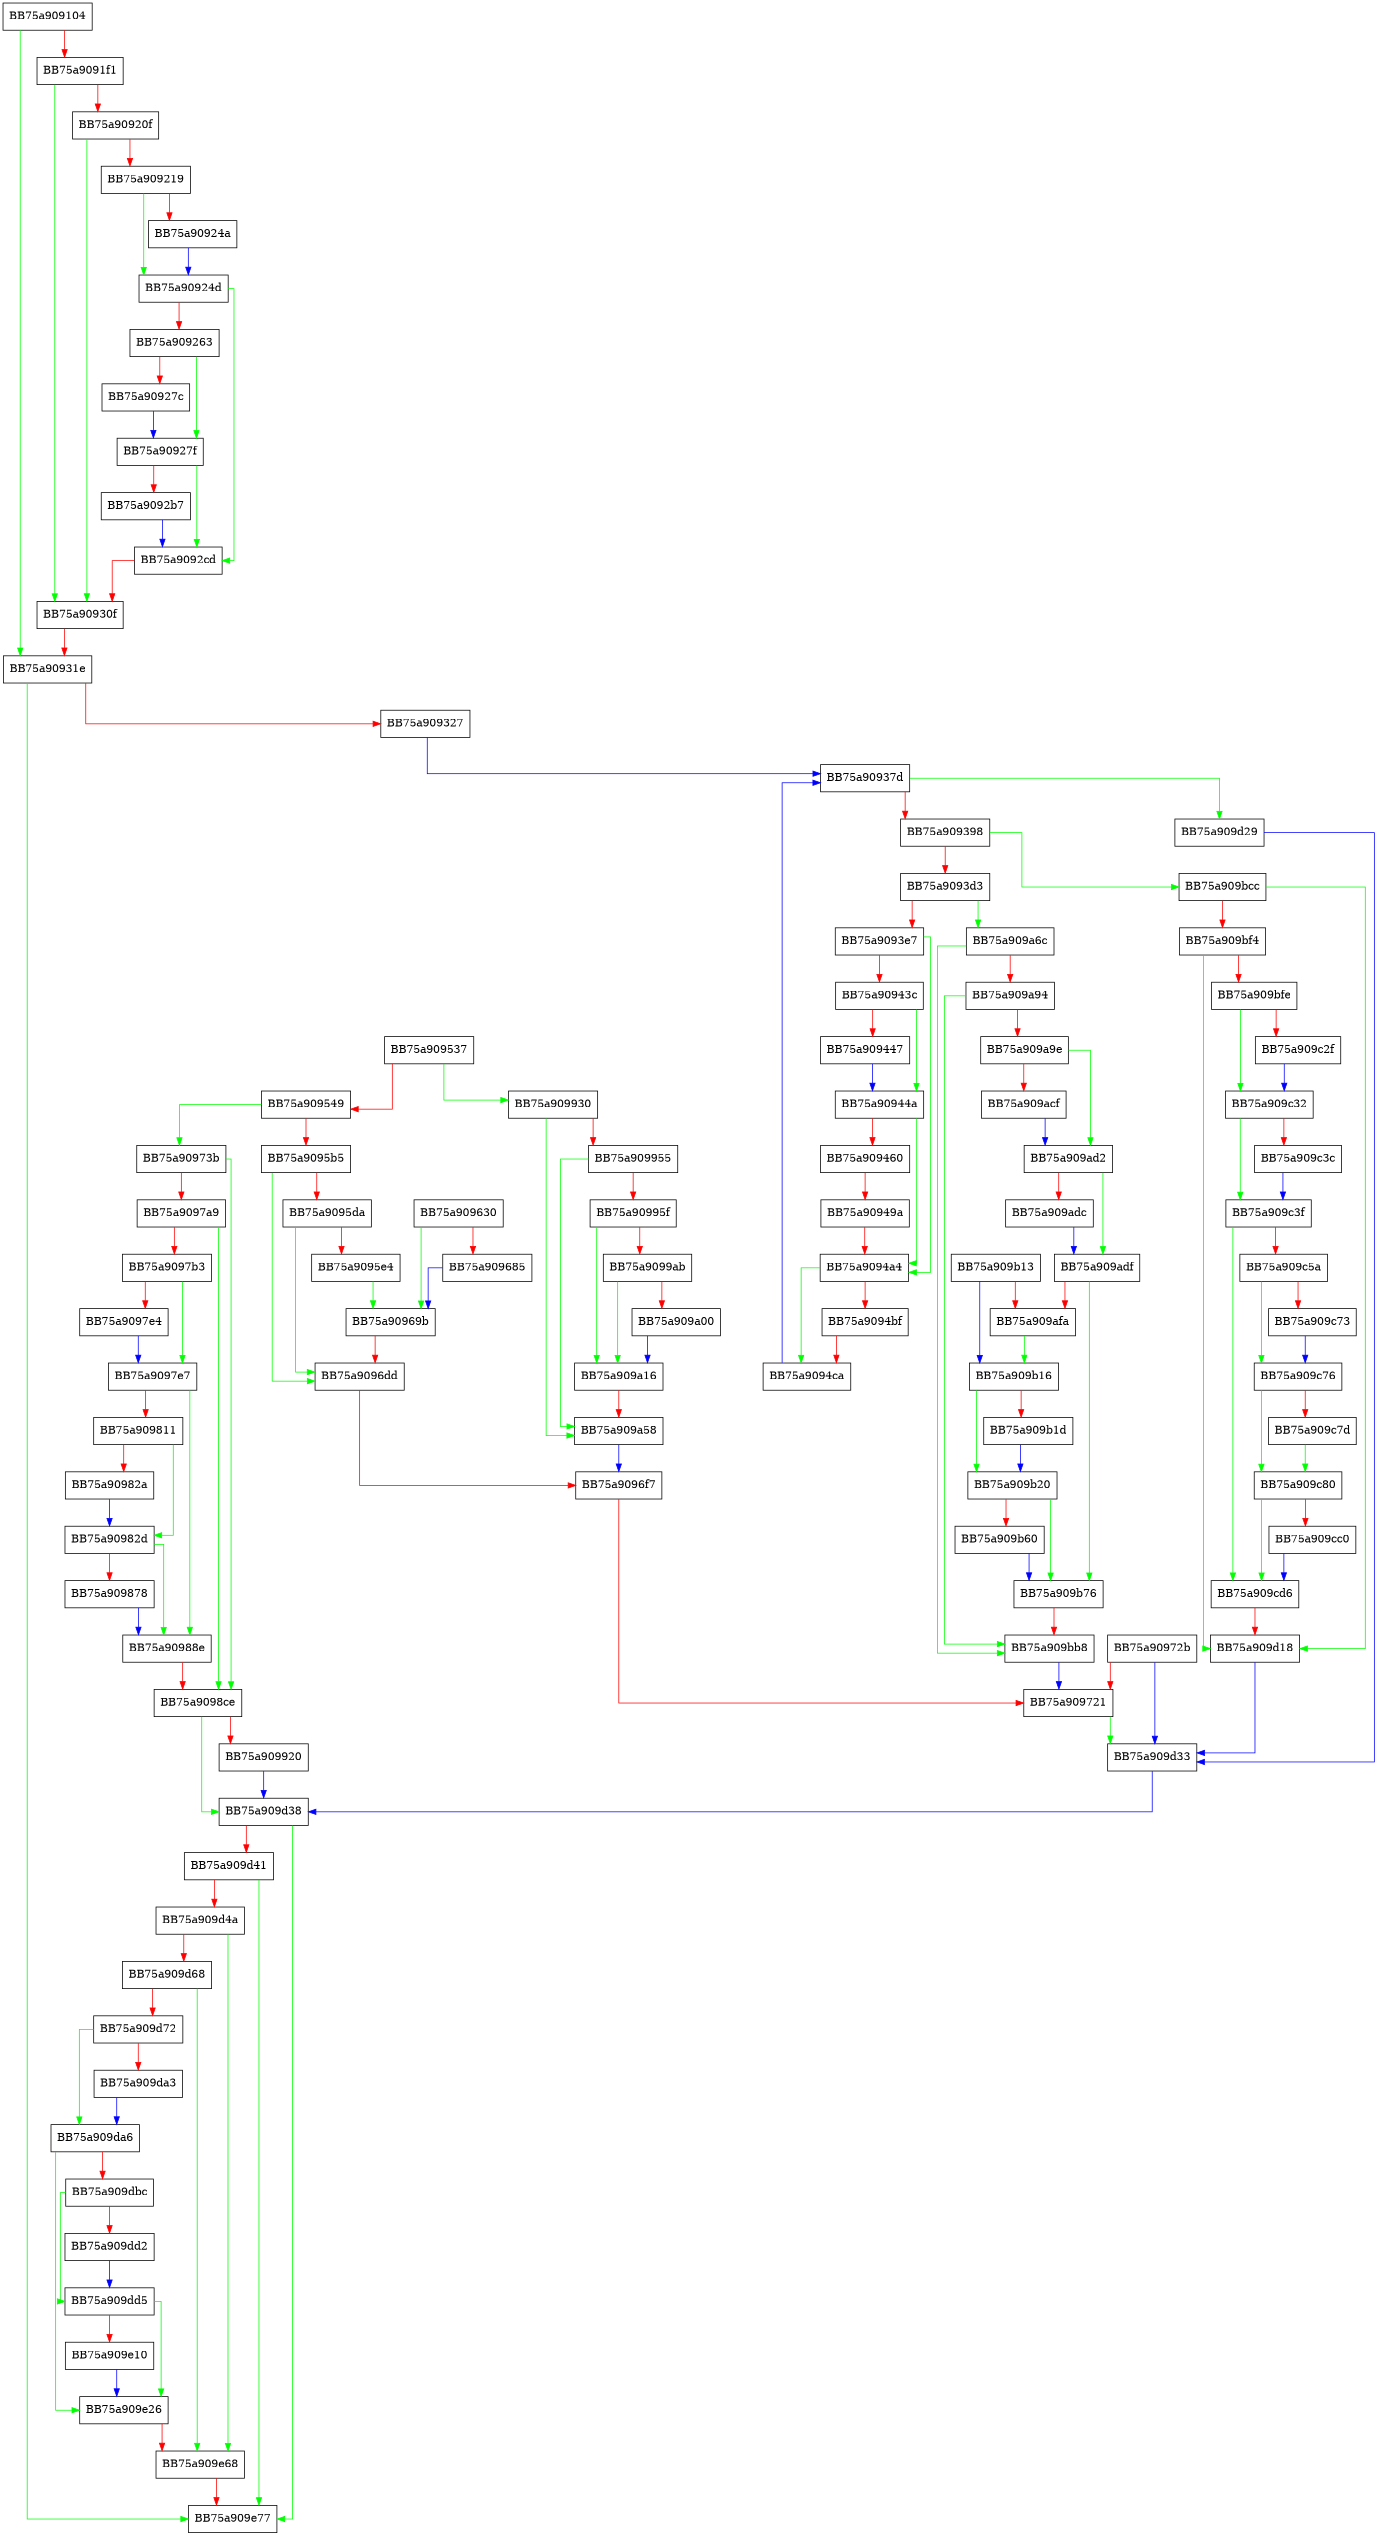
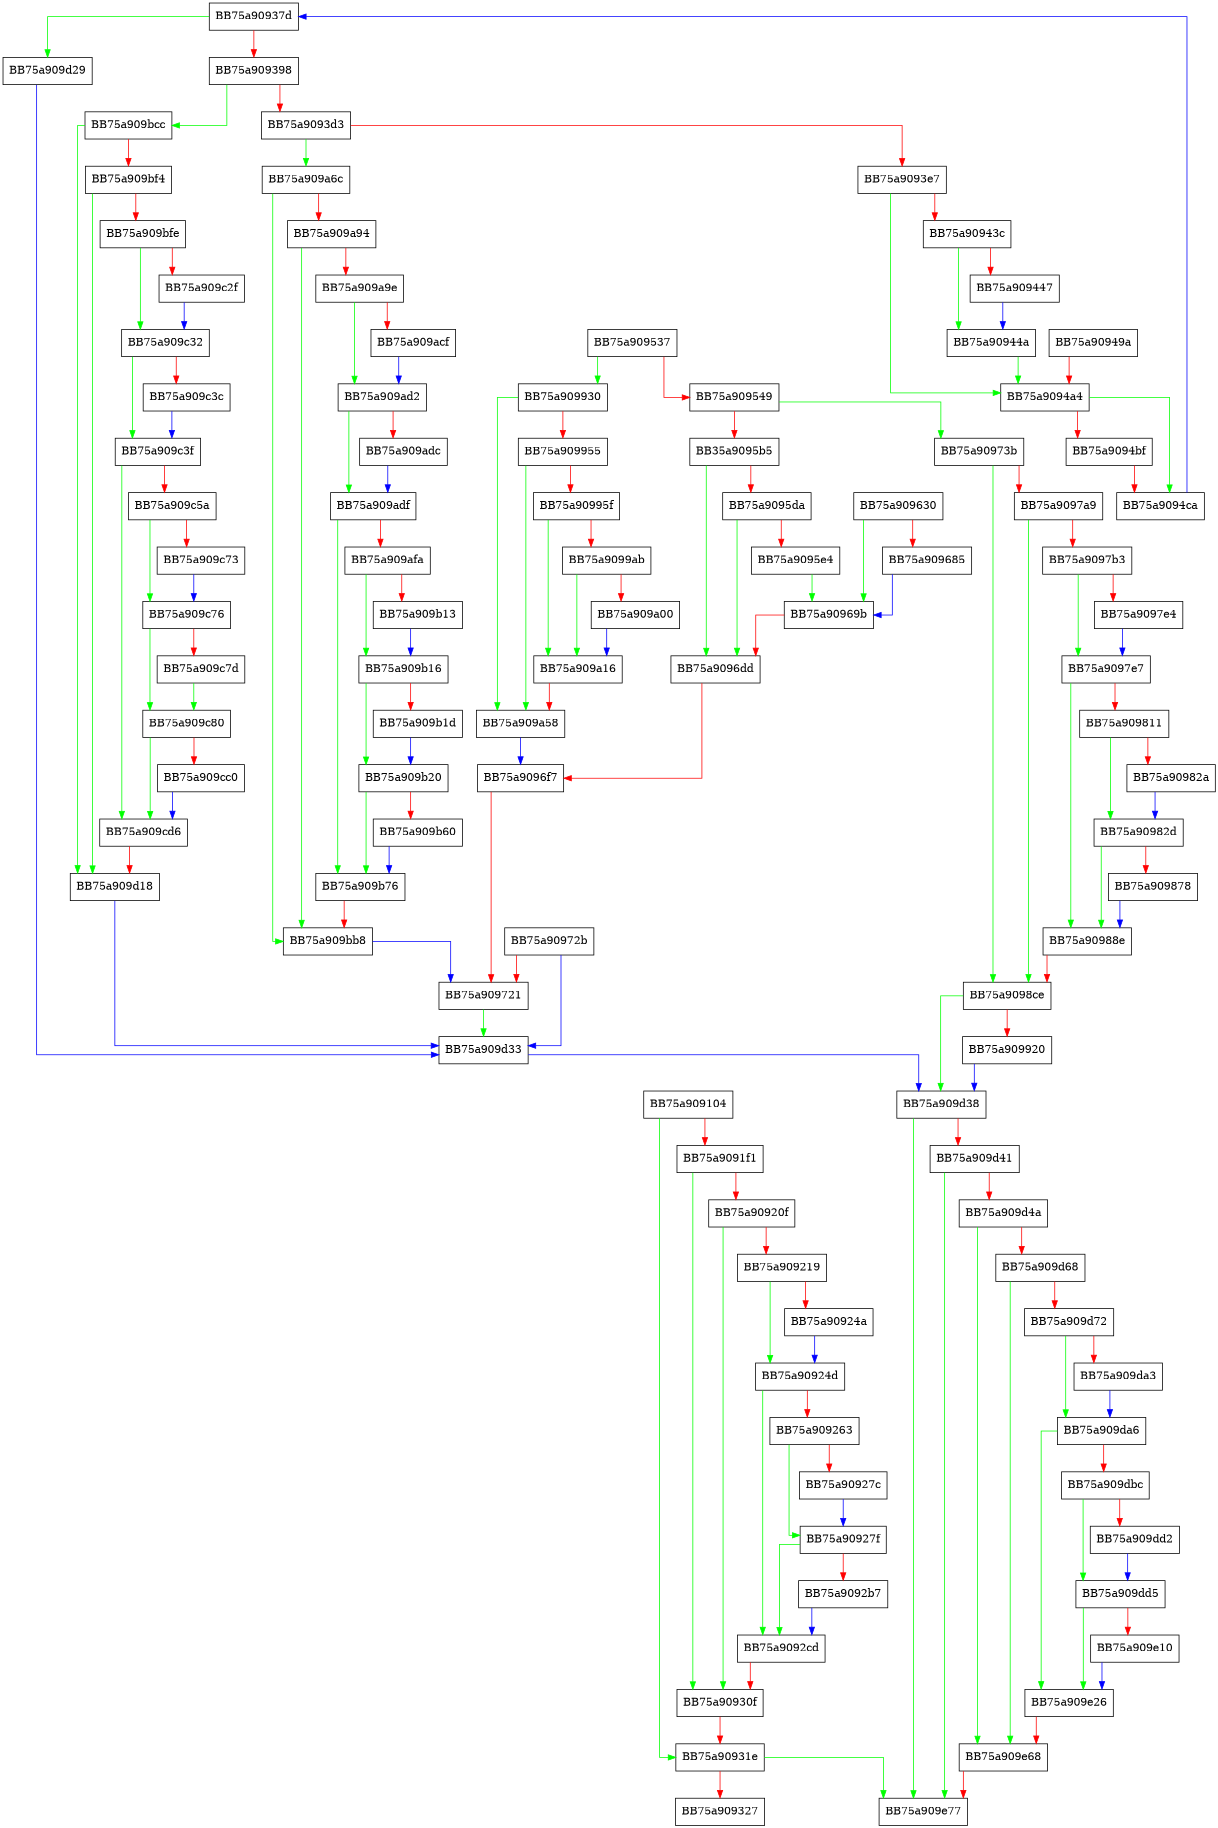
(602, 774) -> none
(306, 1159) -> (734, 452)
(865, 1159) -> none
(1015, 1291) -> (402, 584)
